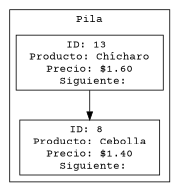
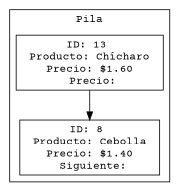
(90, 80) -> (90, 80)
